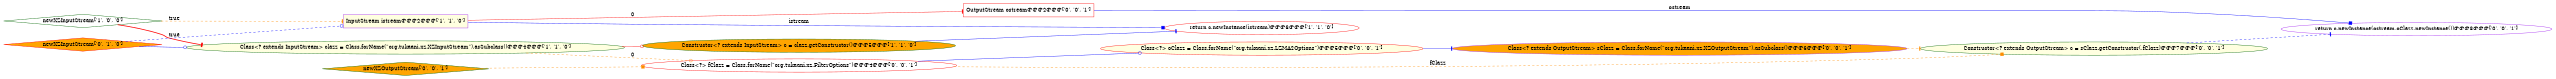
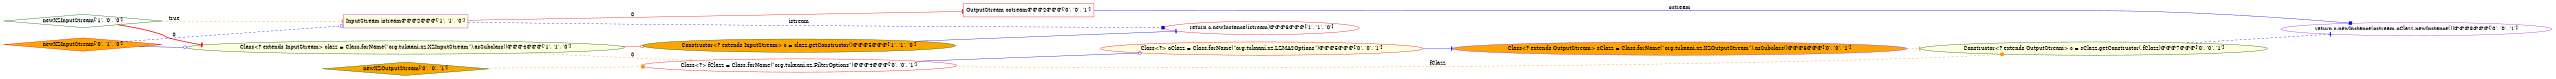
(814, 26) -> (814, 26)
(174, 35) -> (174, 35)
